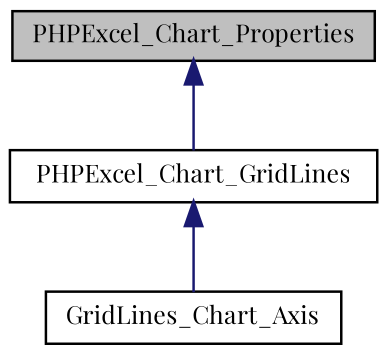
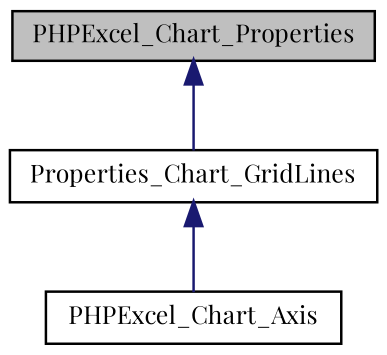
(194, 176) -> (194, 176)
(194, 318) -> (194, 318)
